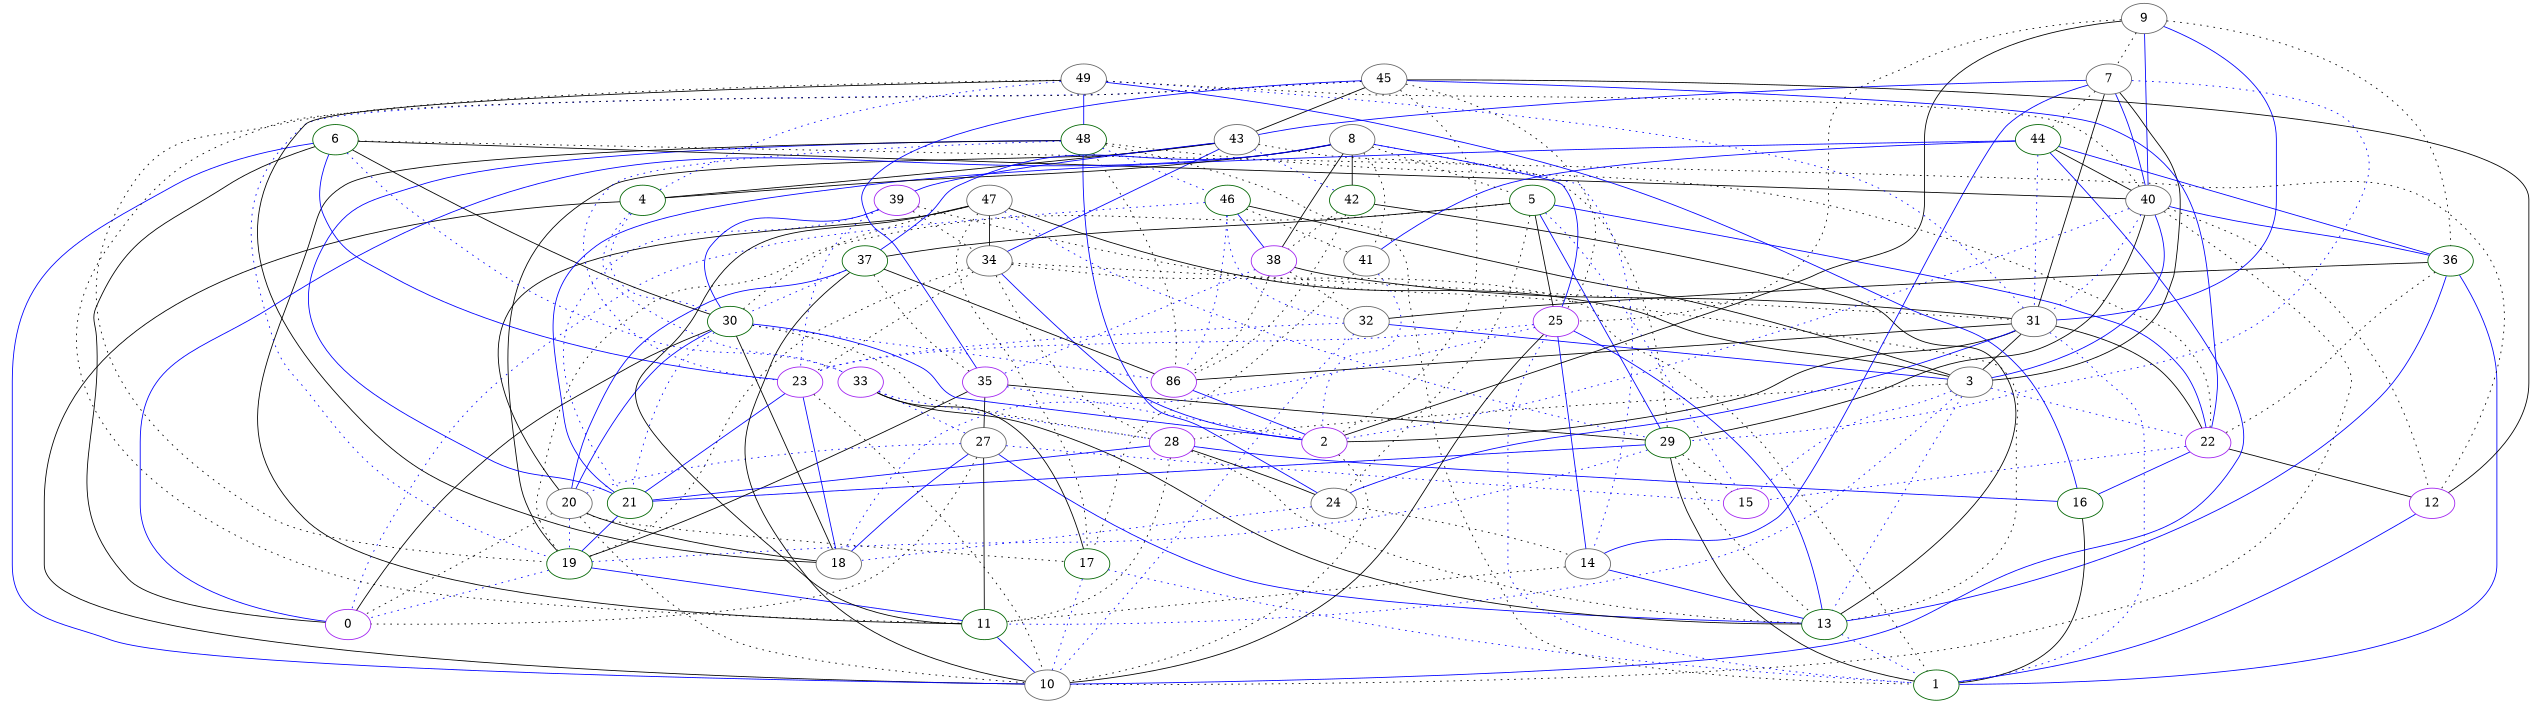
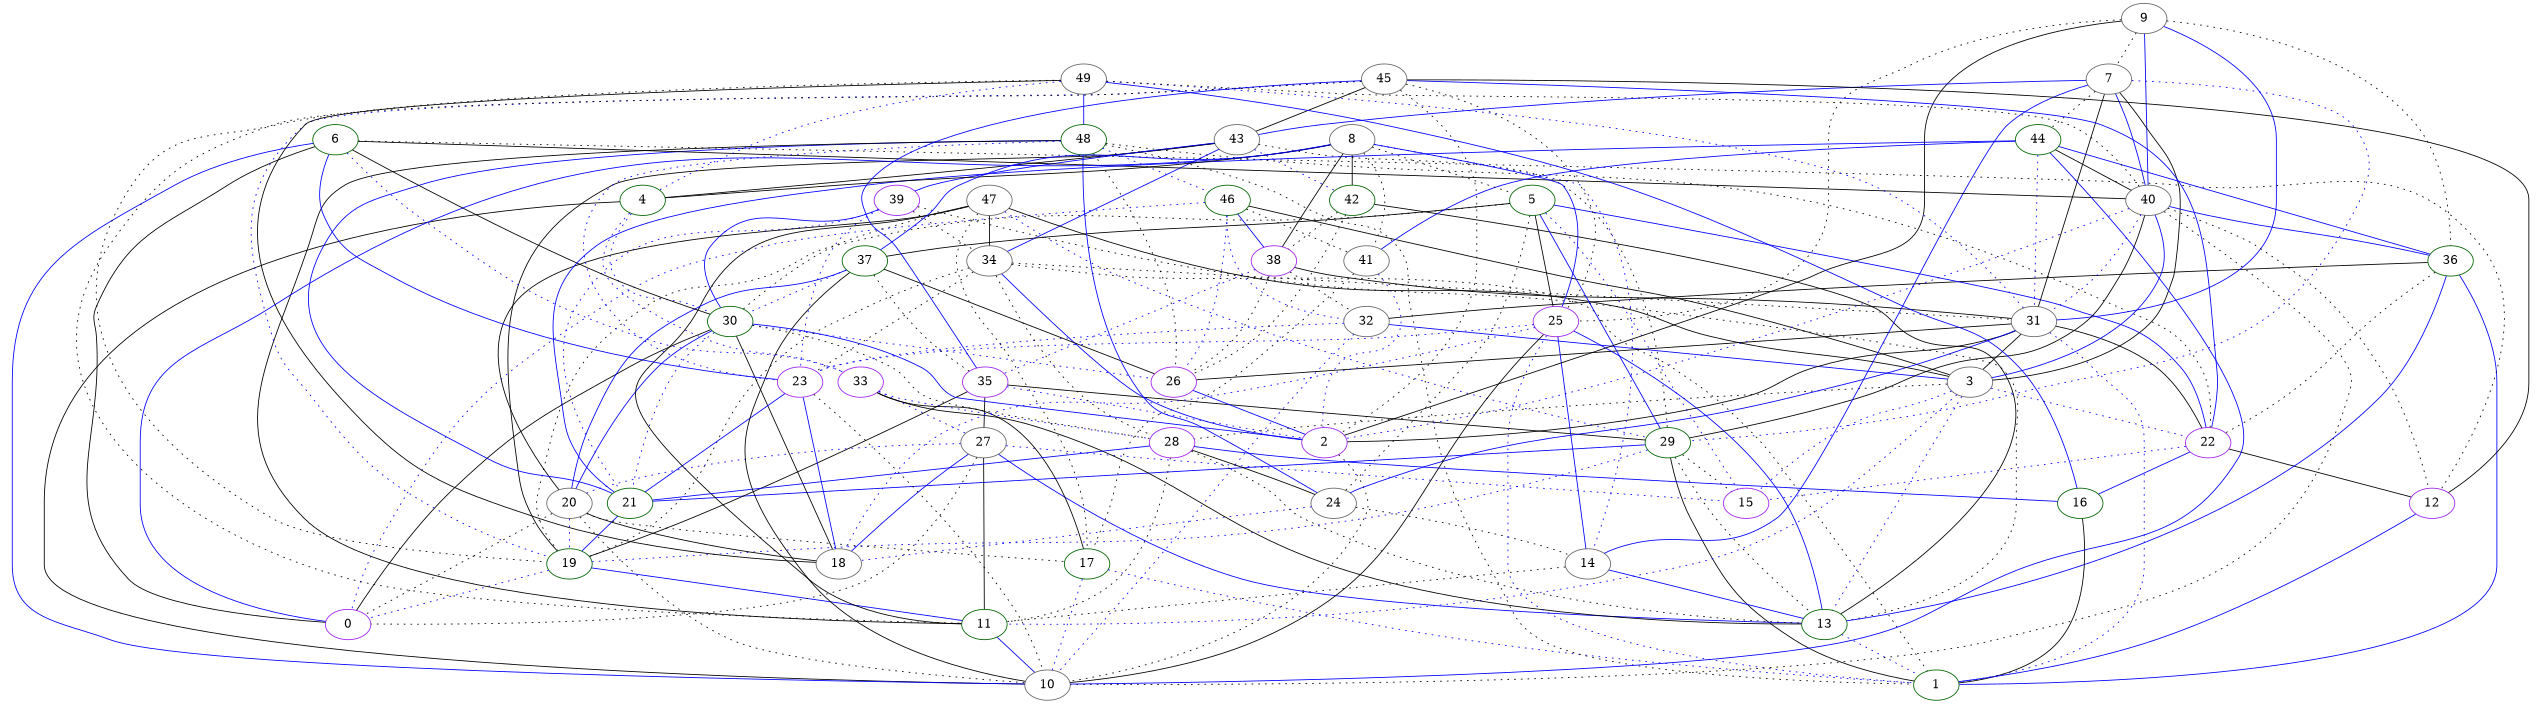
(1174, 382) -> (1174, 382)
